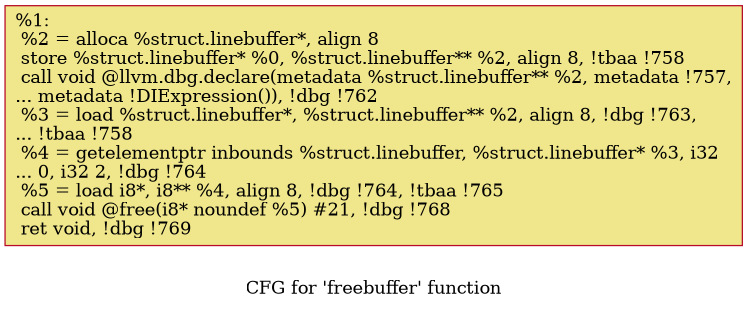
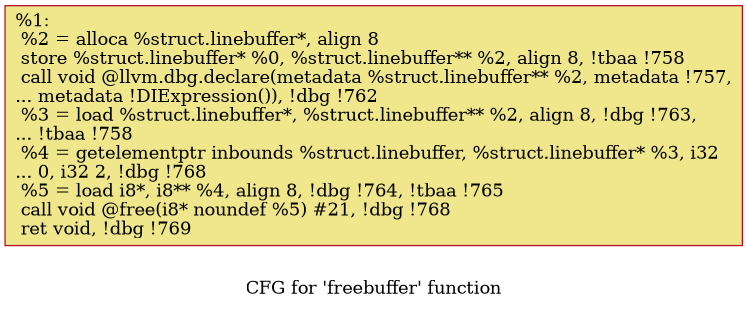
(111, 172) -> (111, 172)
